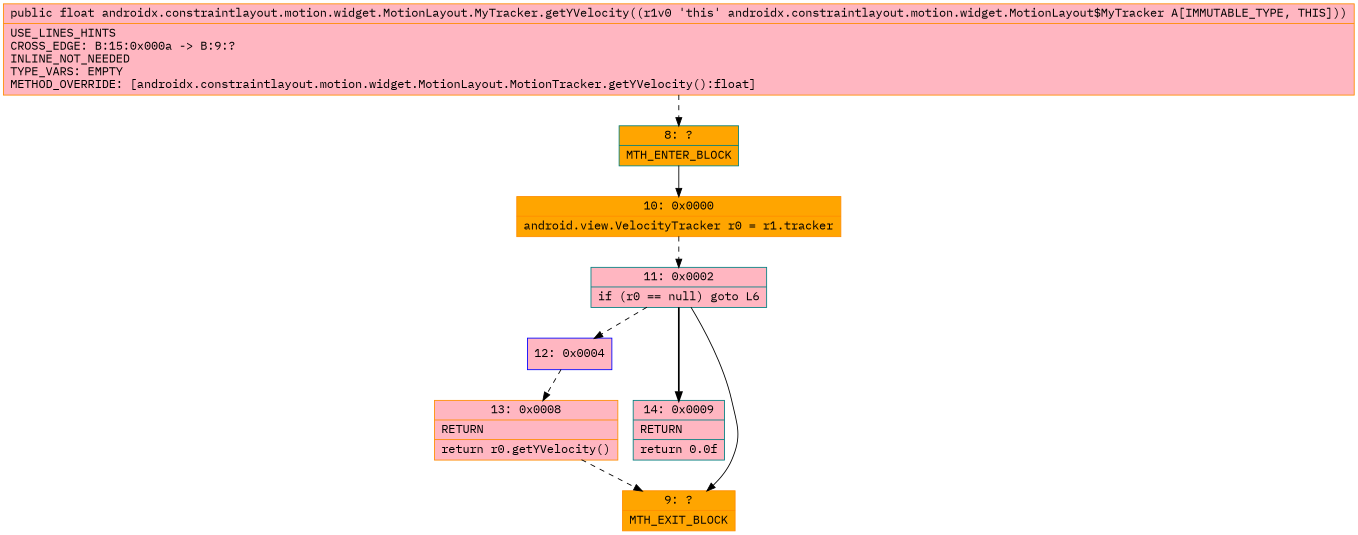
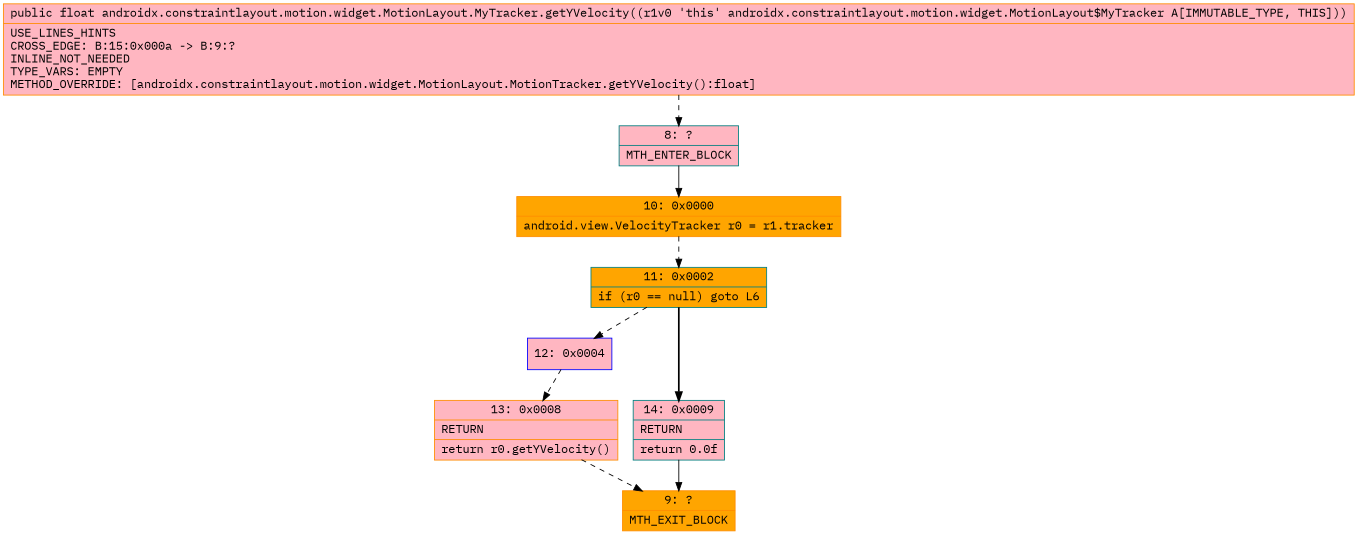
(679, 146) -> (679, 146)
(679, 287) -> (679, 287)
(730, 396) -> (679, 471)
